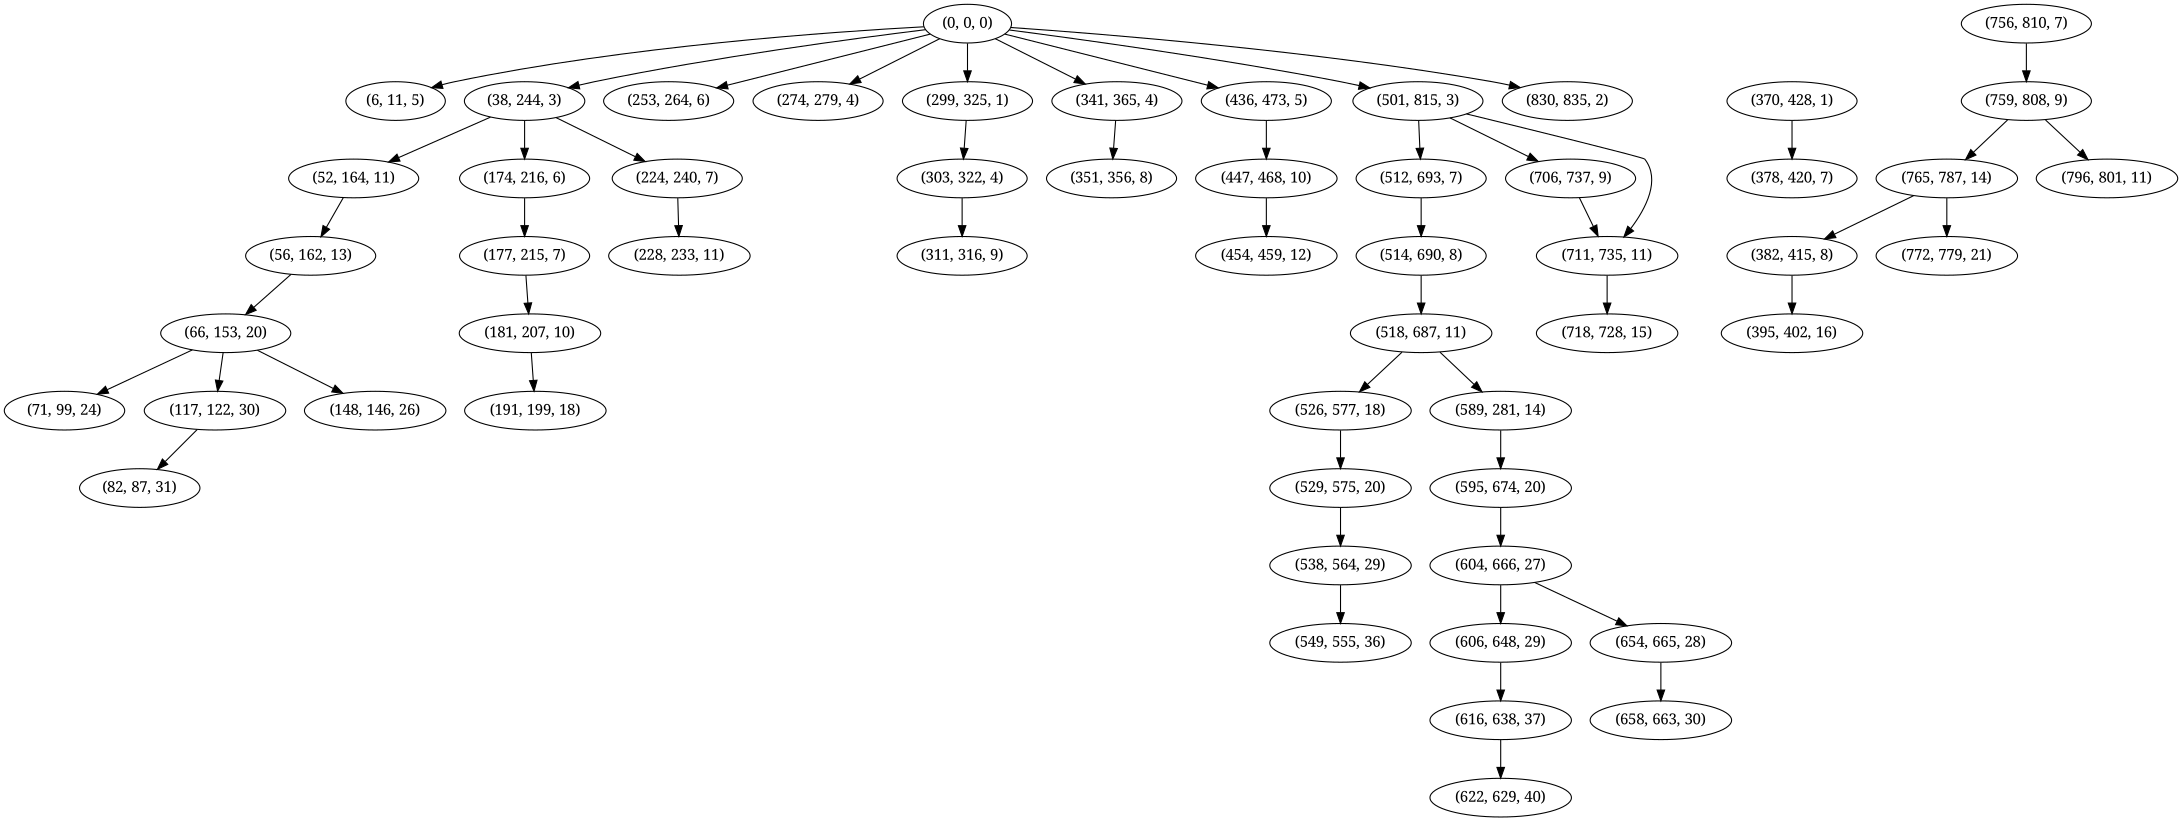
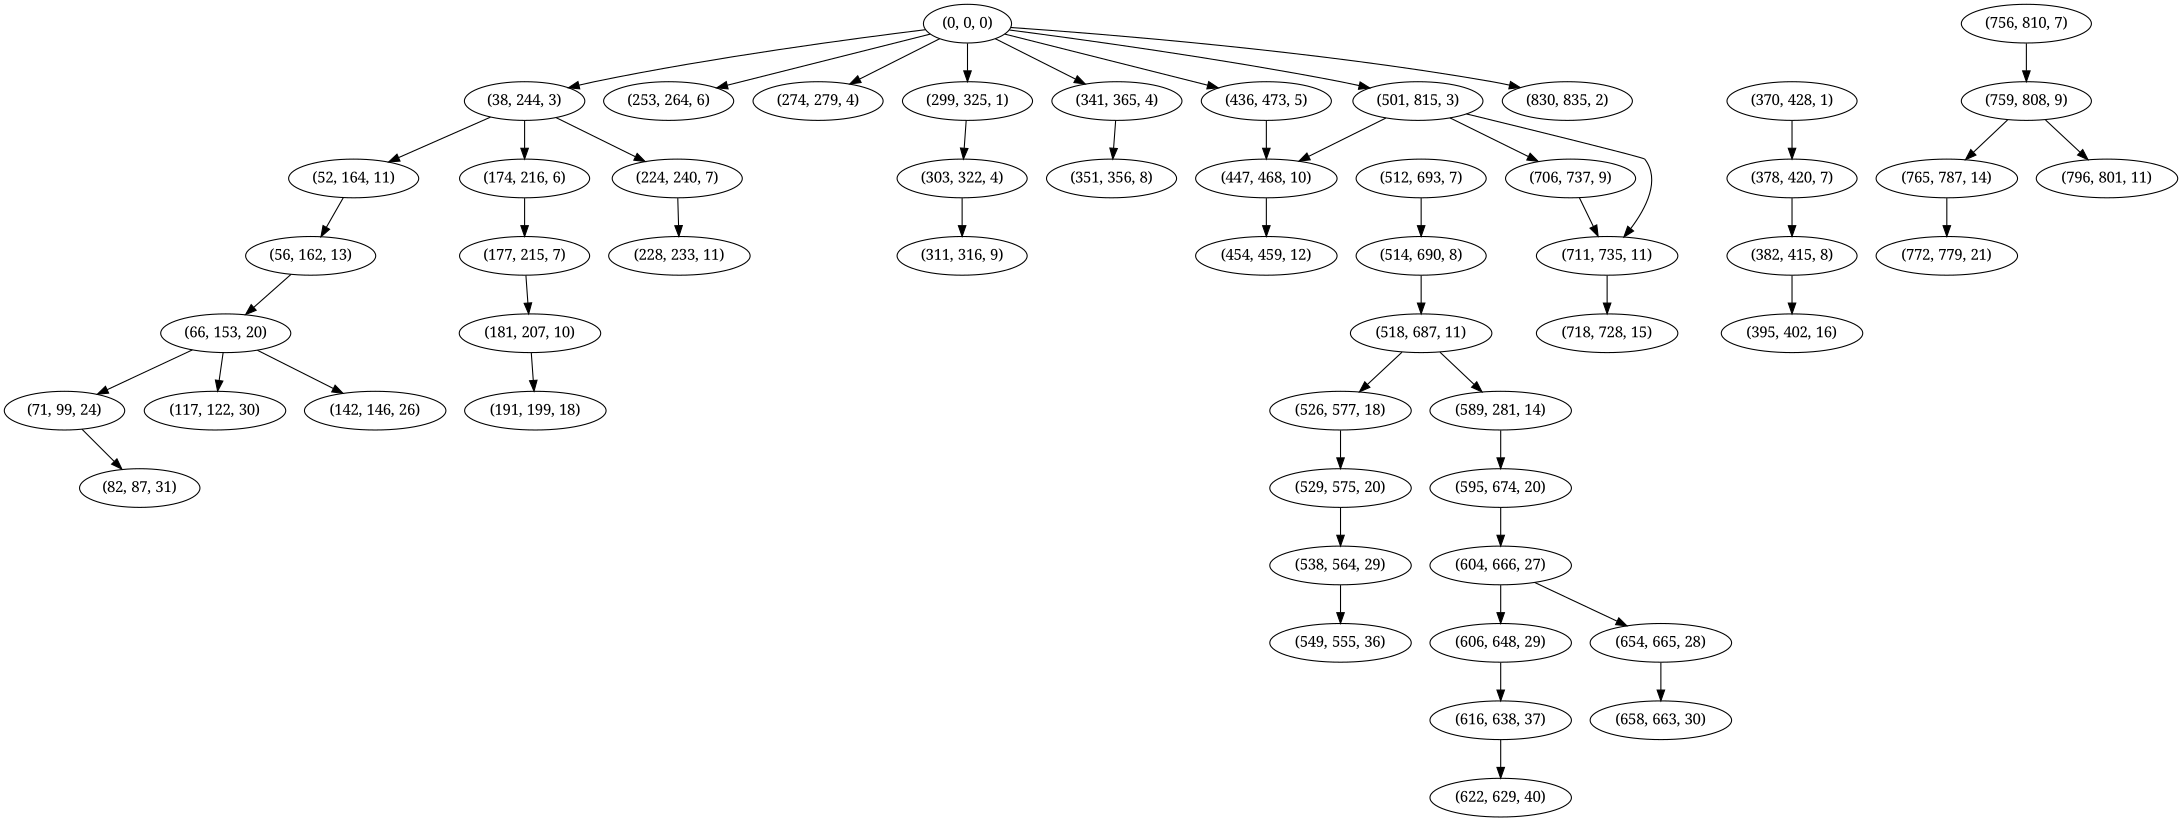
(396, 101) -> none
(1419, 134) -> (1347, 137)
(1874, 215) -> (1792, 212)
(375, 411) -> (375, 411)
(181, 446) -> (98, 445)
